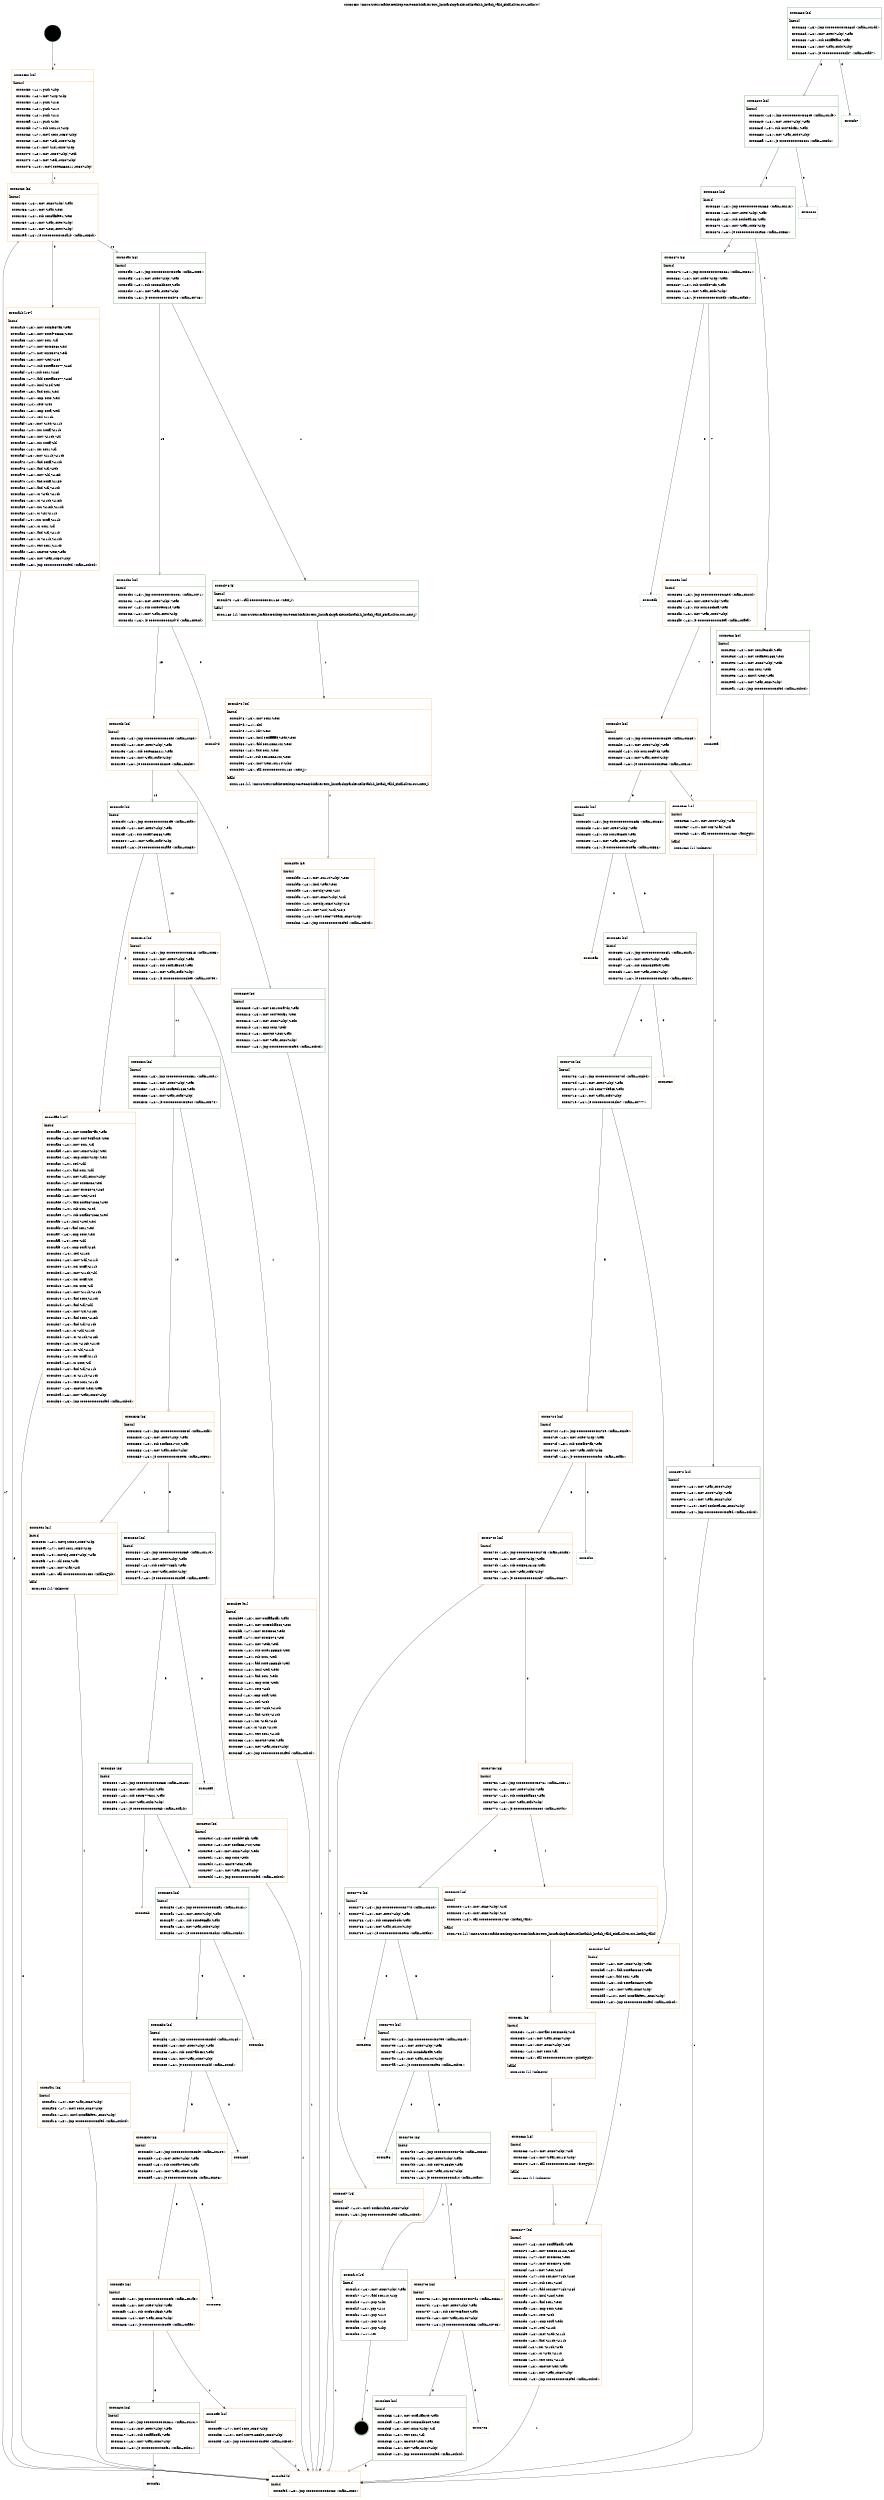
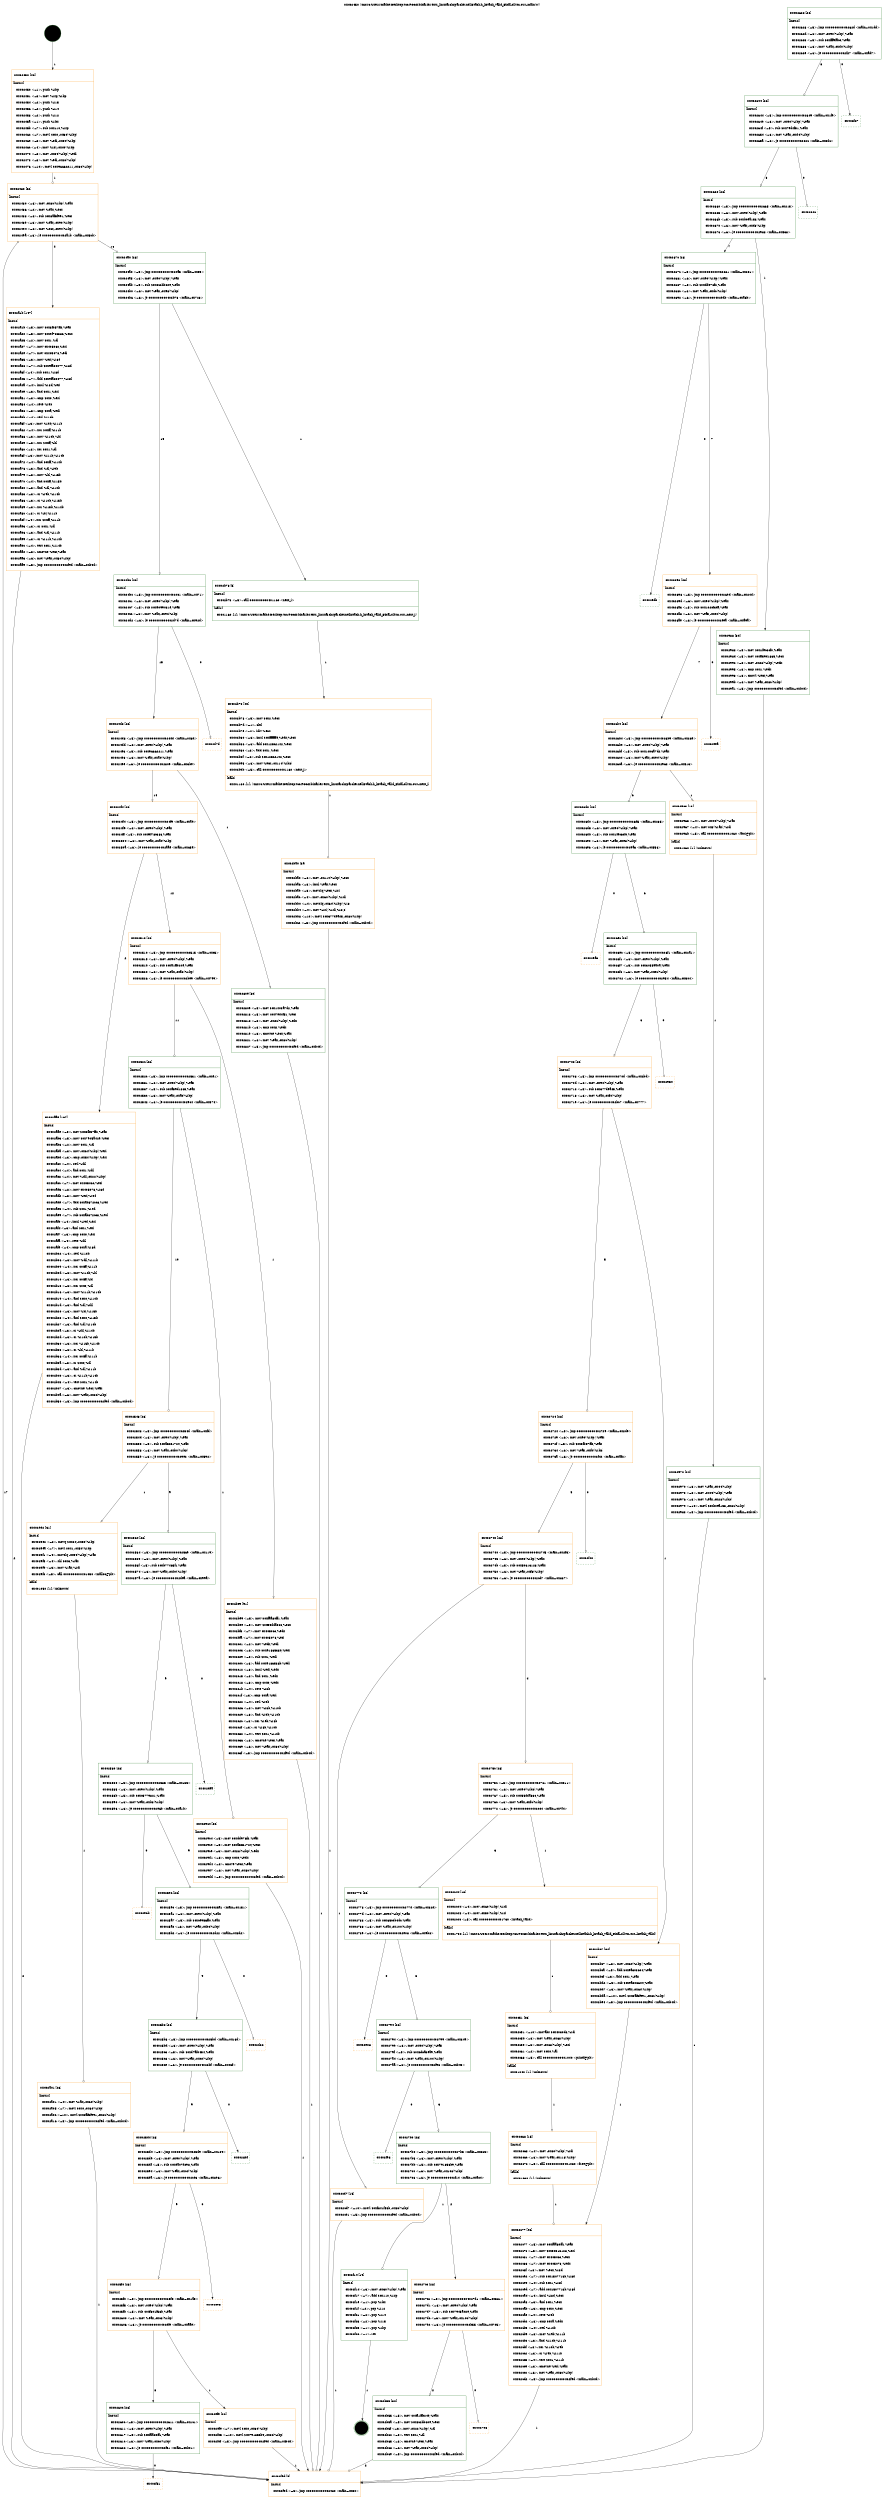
(152, 828) -> (152, 828)
(604, 1082) -> (604, 1082)
